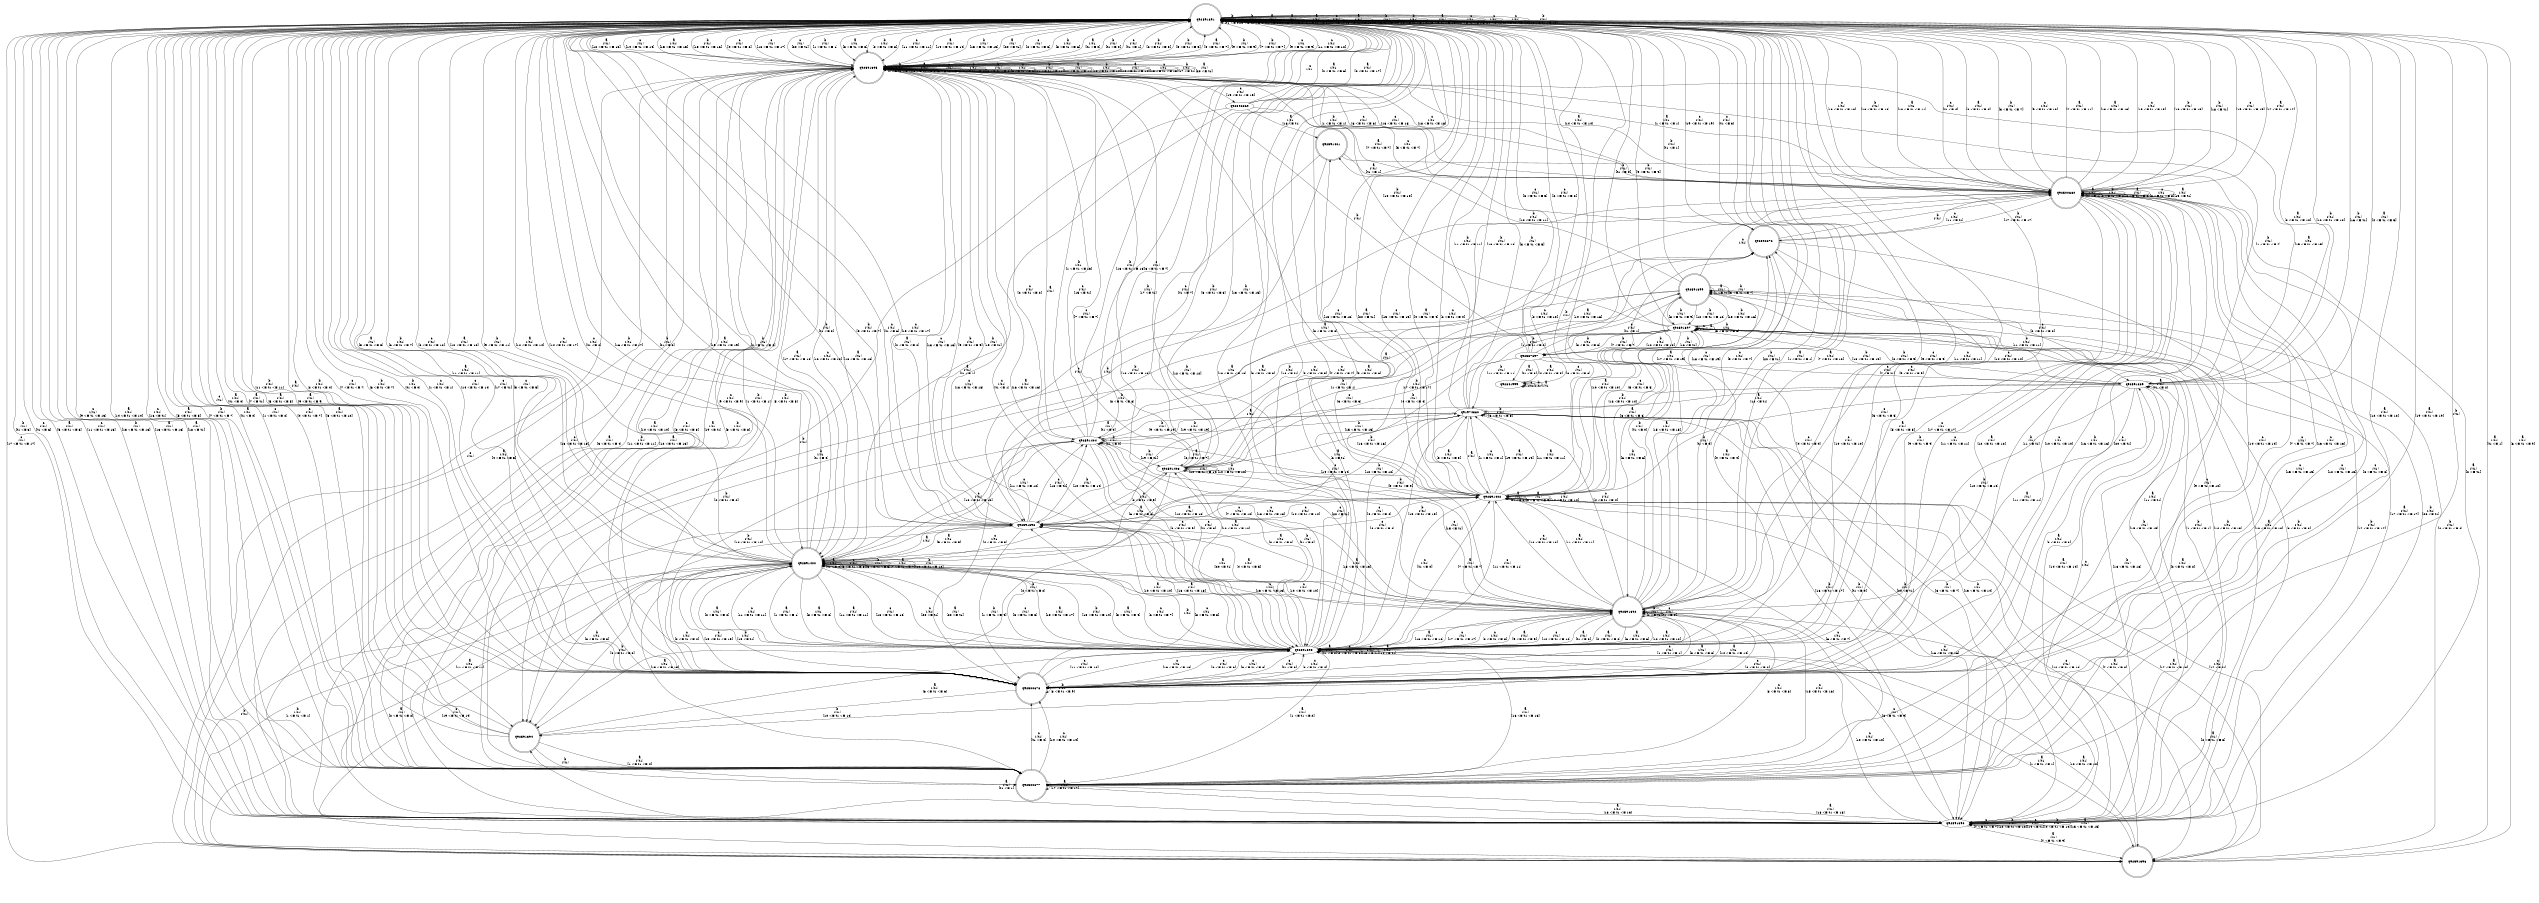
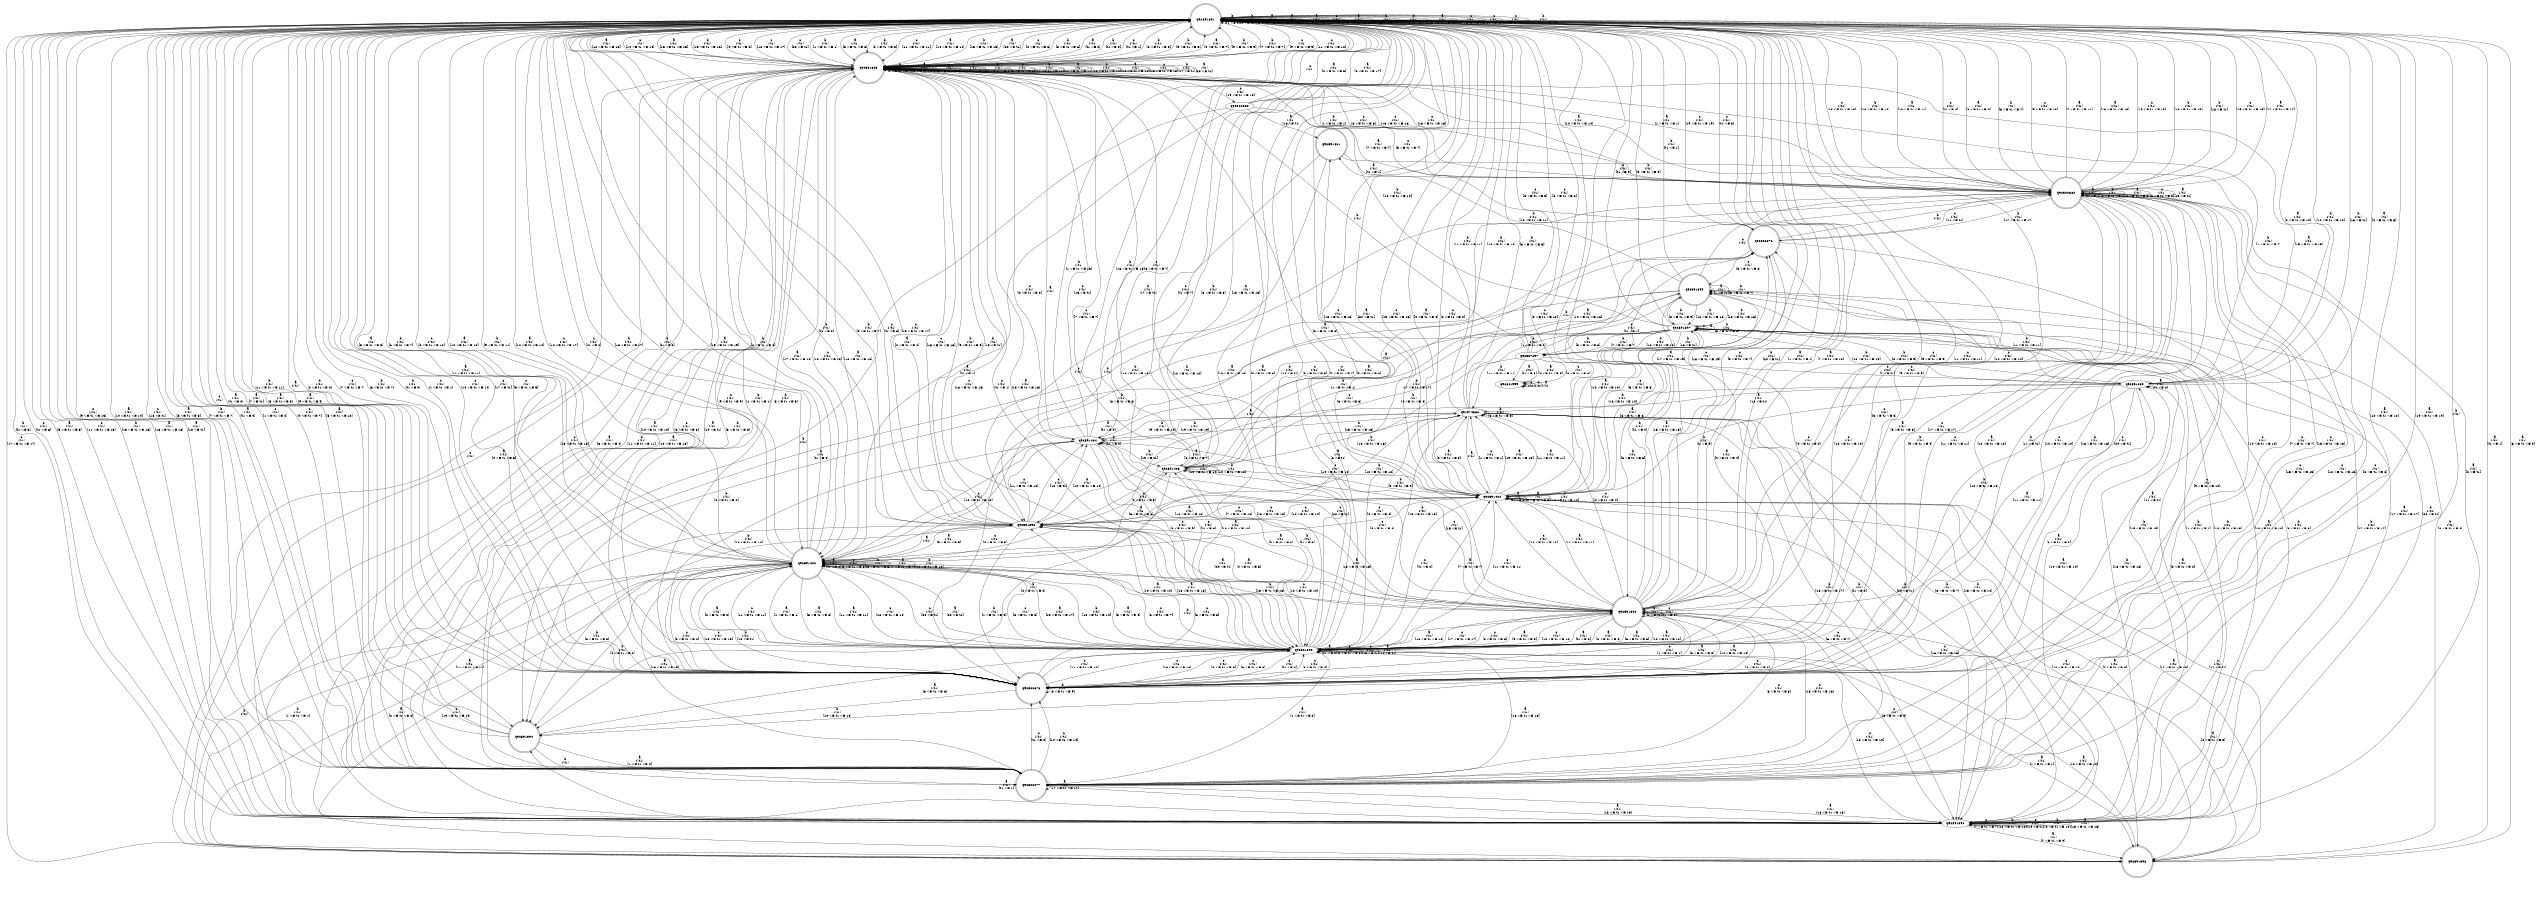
(1954, 309) -> (1733, 268)
(2053, 639) -> none
